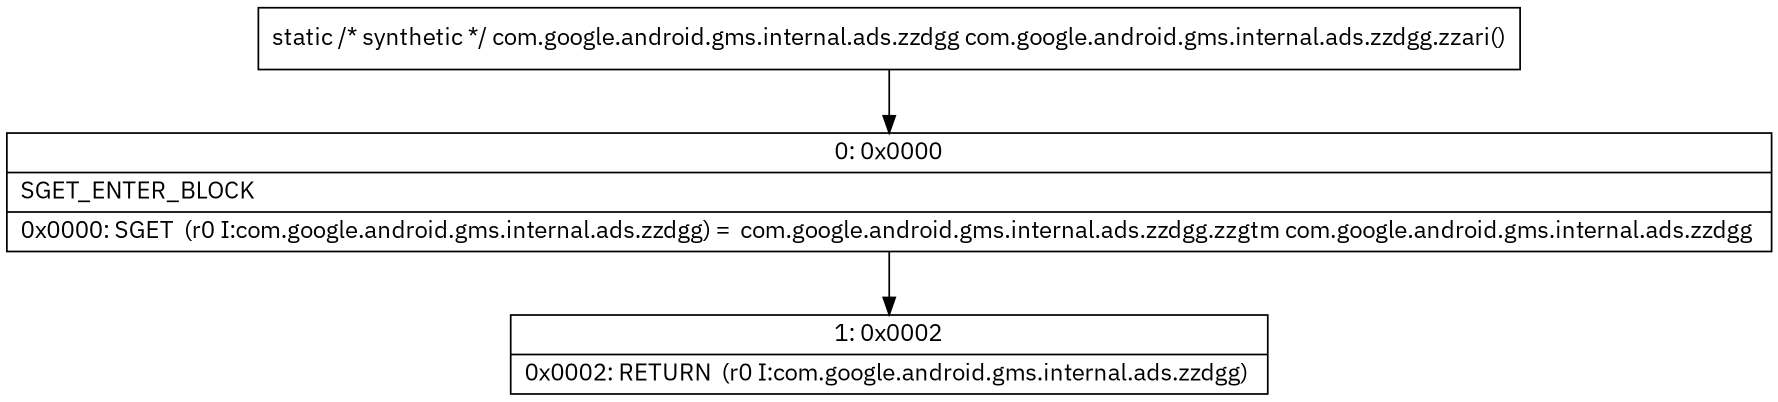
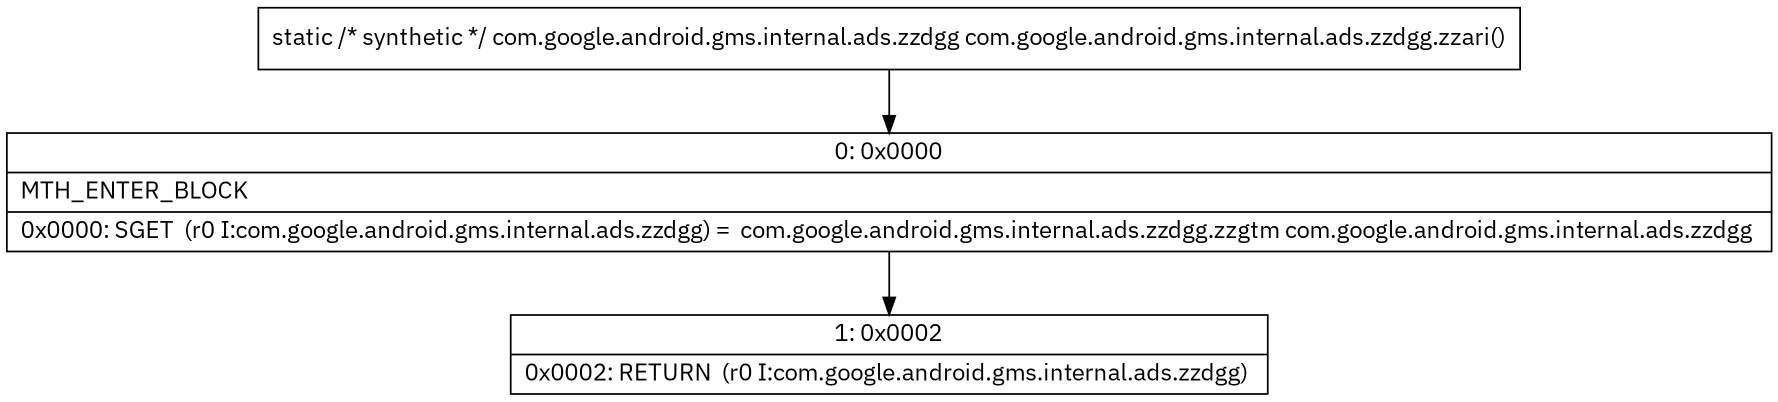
(138, 191) -> (135, 191)
